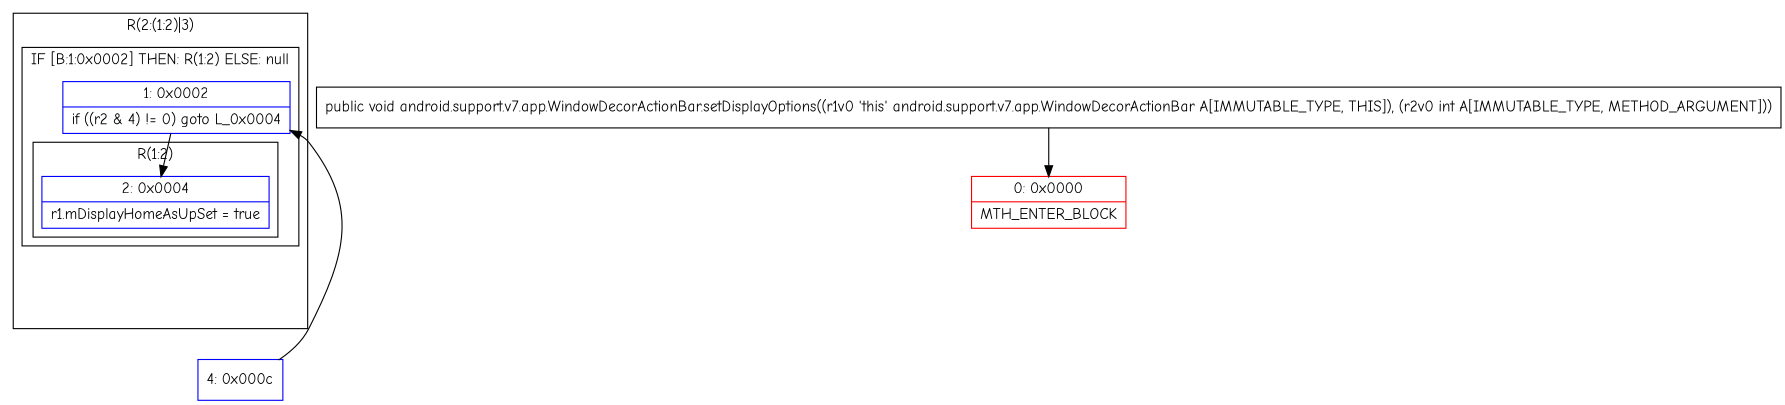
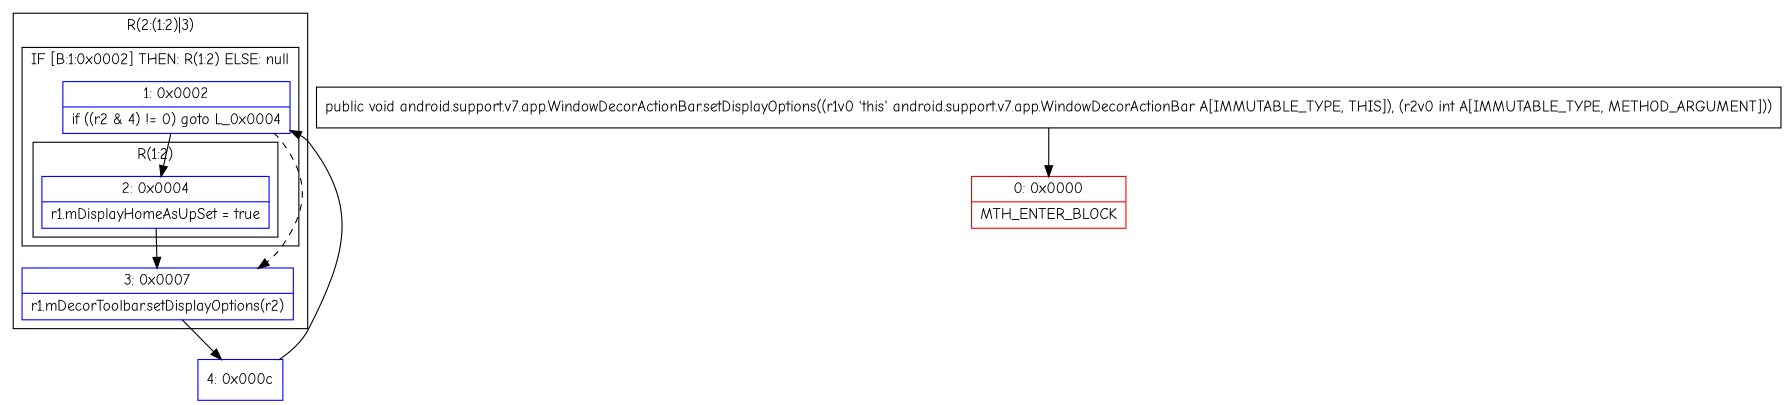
none -> (158, 294)
